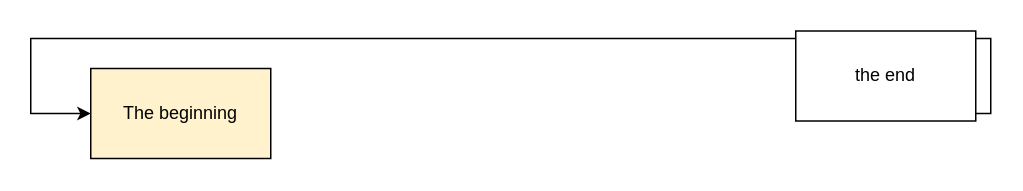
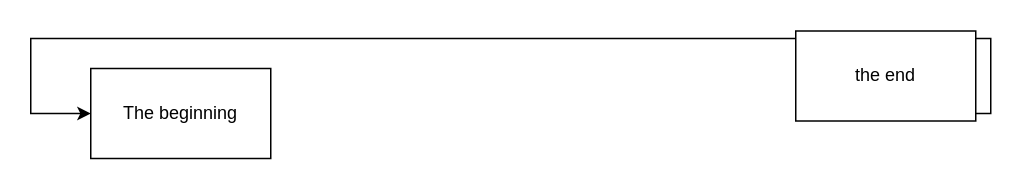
(181, 113) -> (181, 113)
